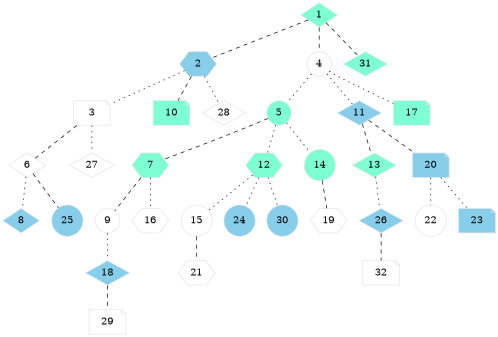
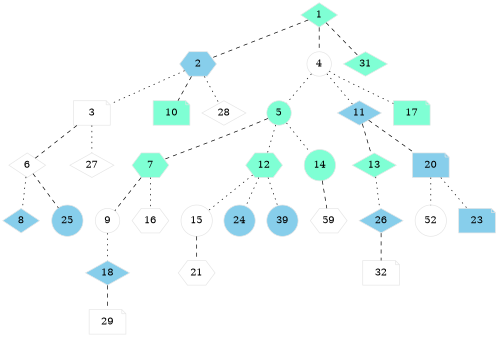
(282, 221) -> (282, 221)
(329, 221) -> (329, 221)
(431, 221) -> (431, 221)
